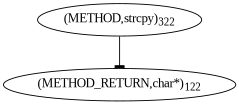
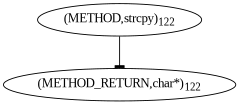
(167, 18) -> (167, 18)
